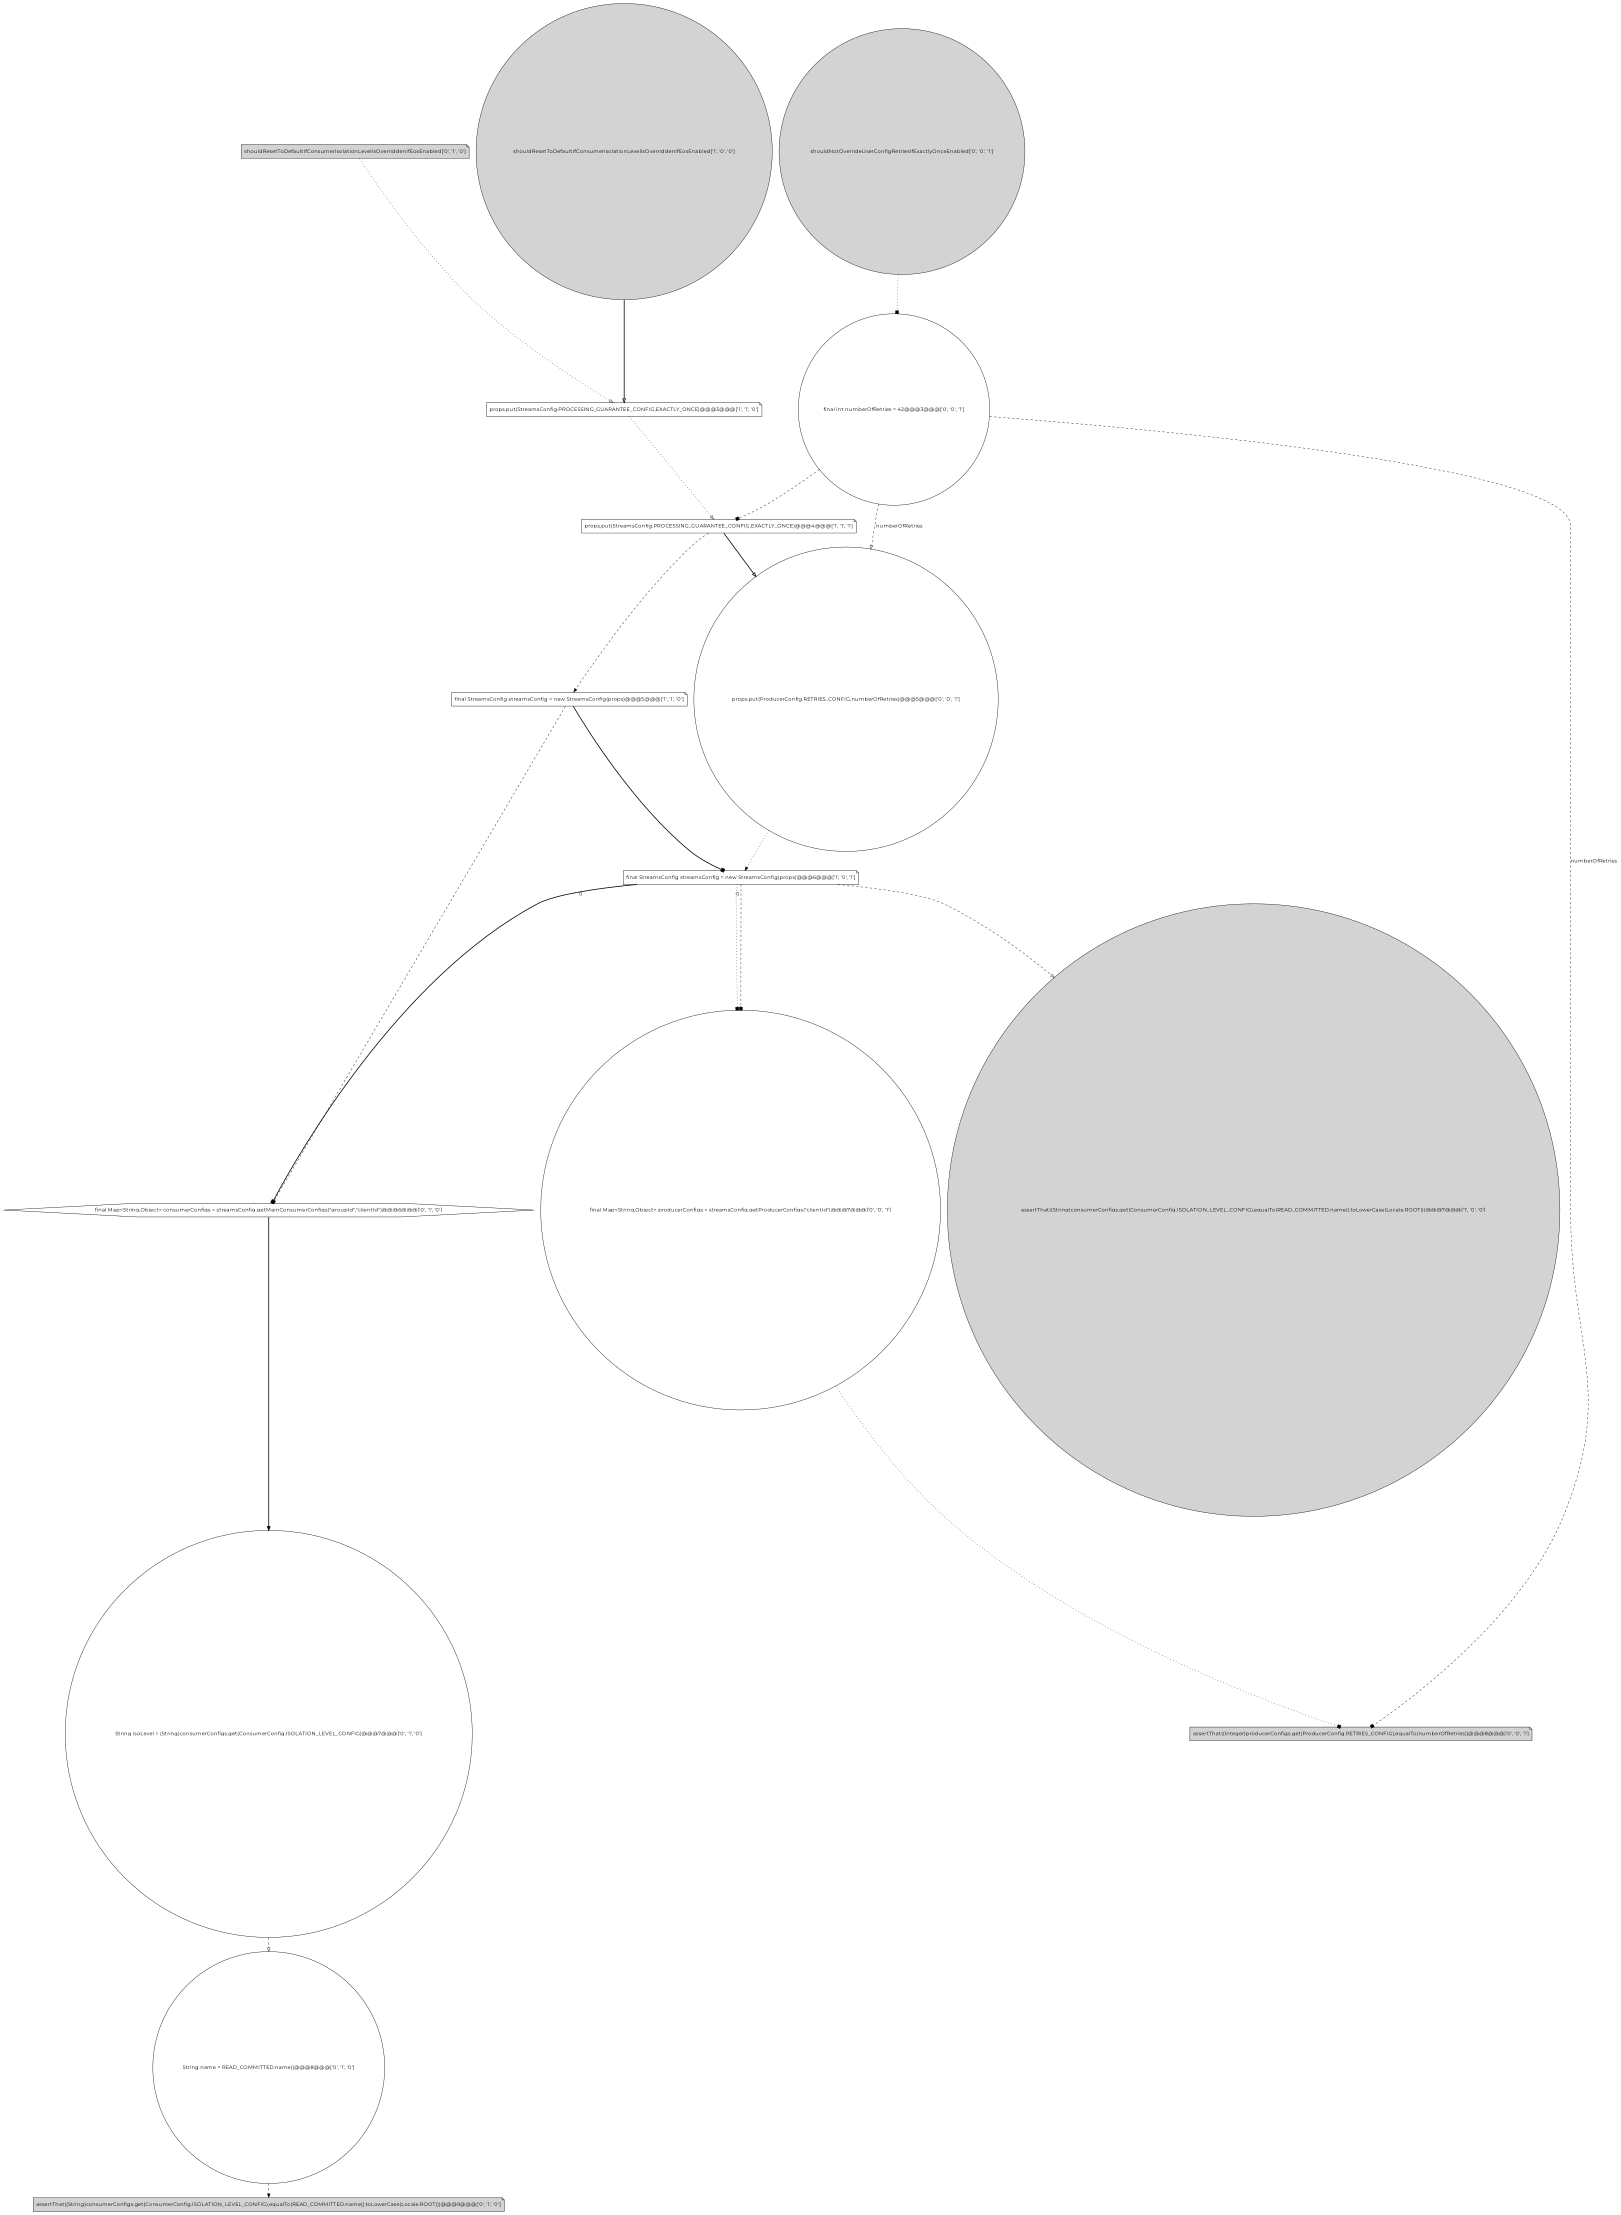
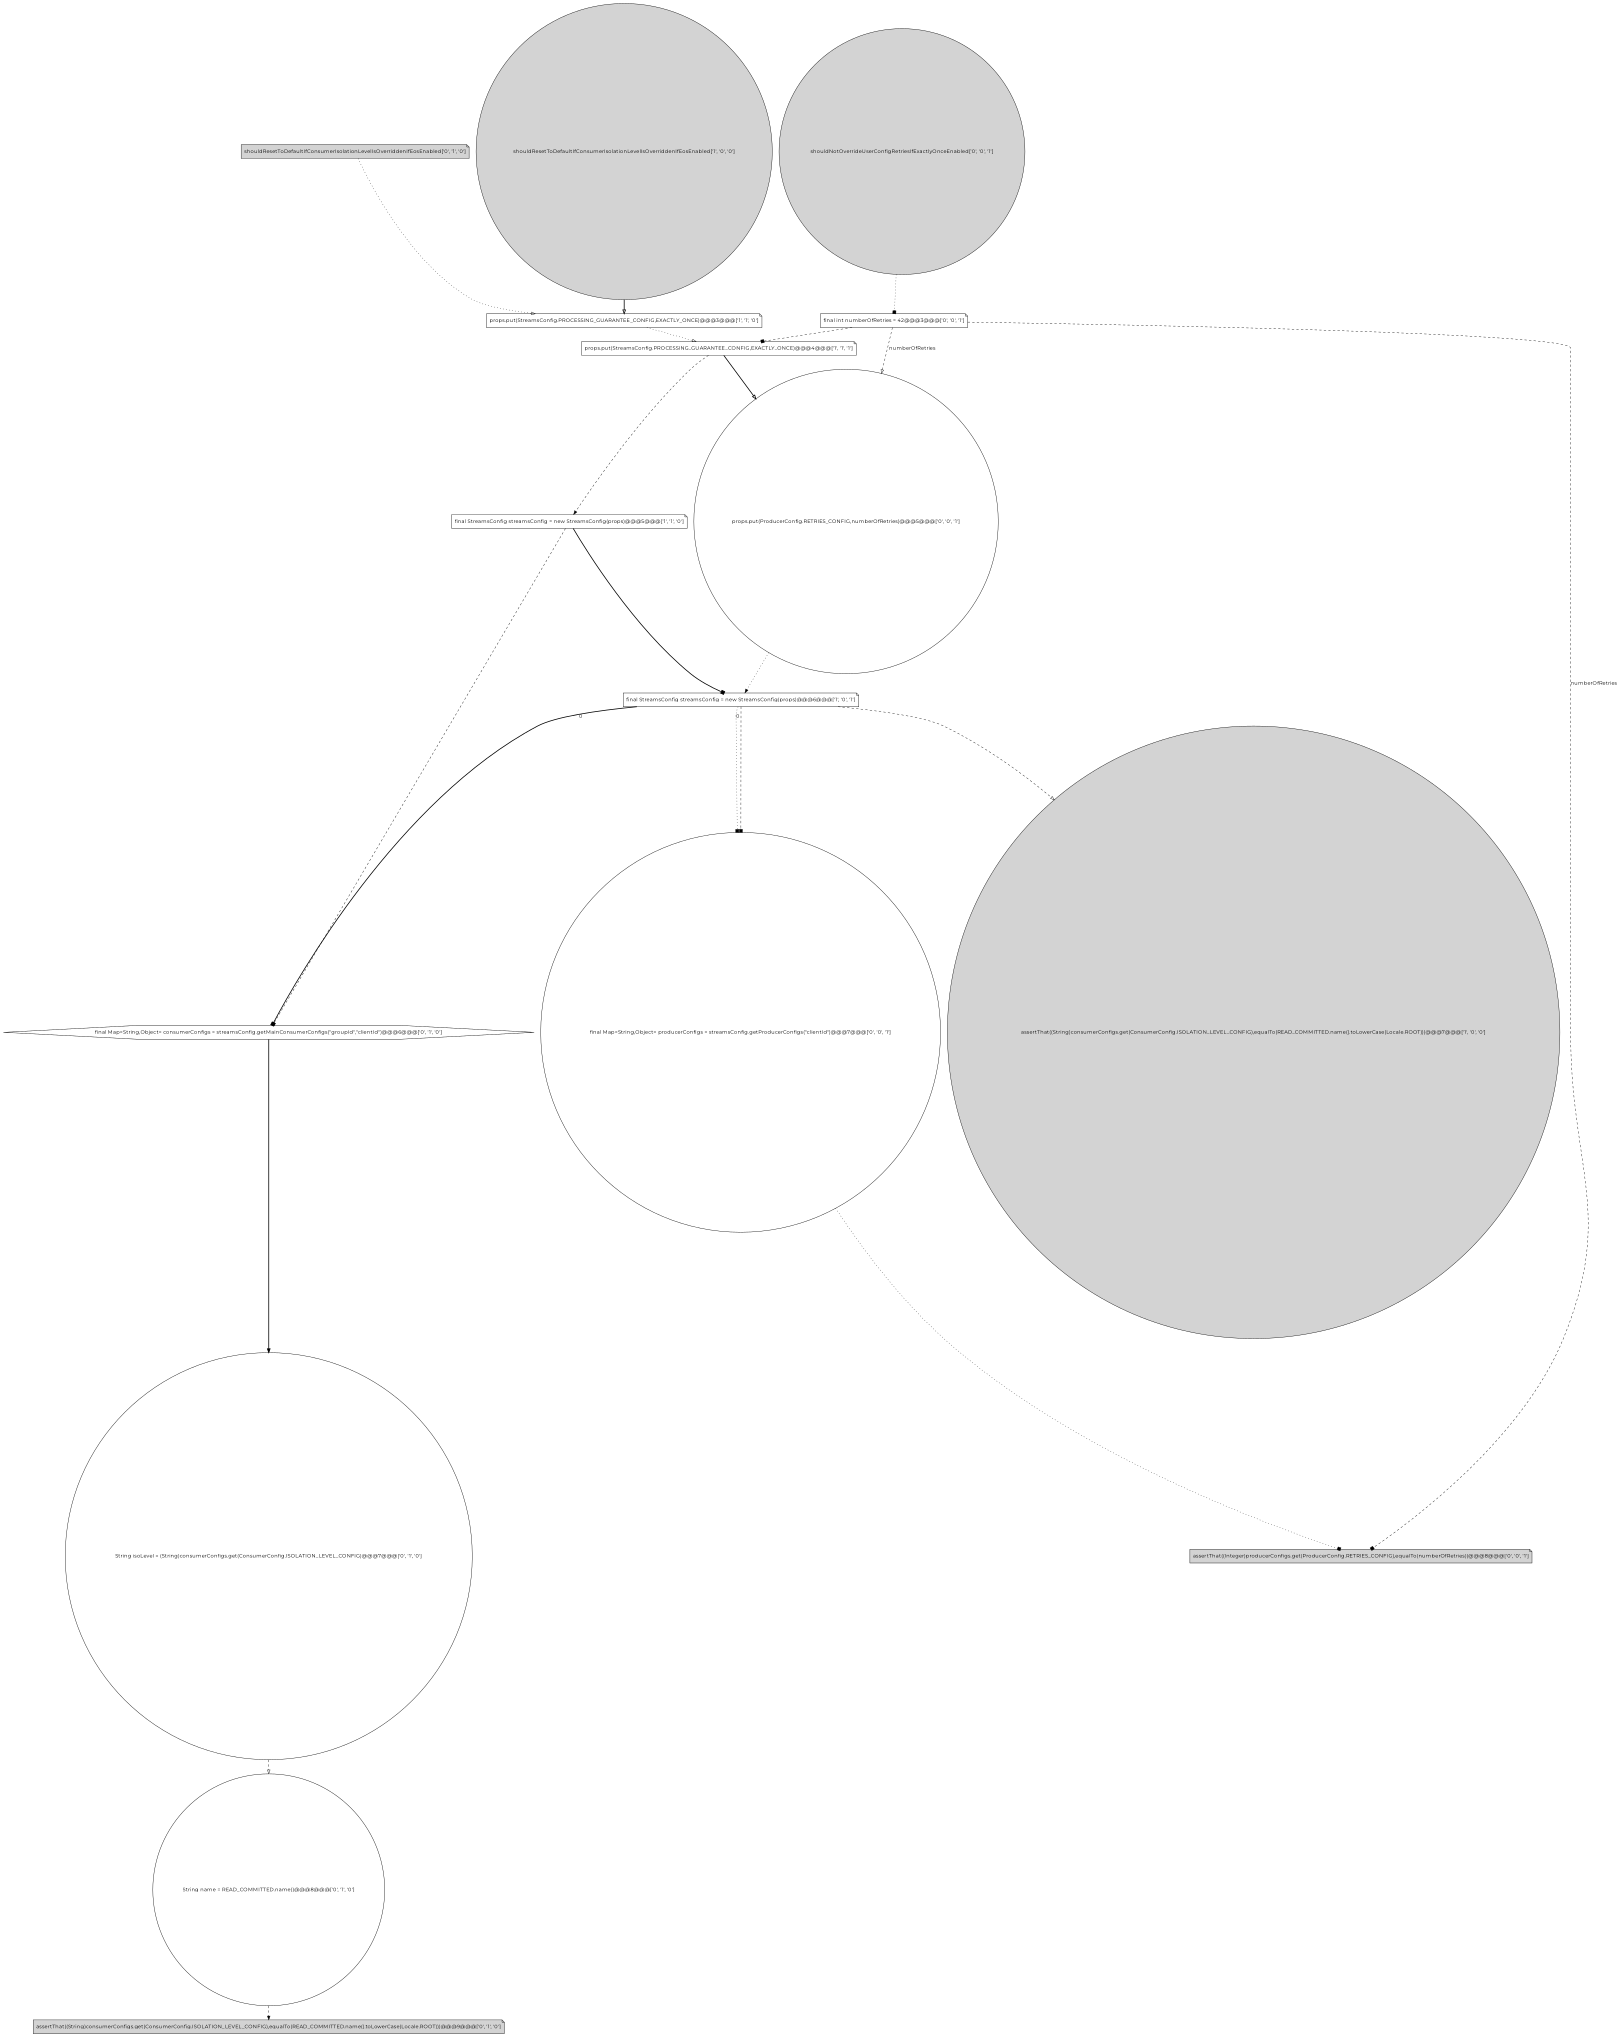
(894, 410) -> (894, 321)
